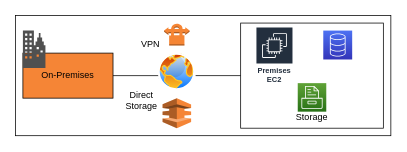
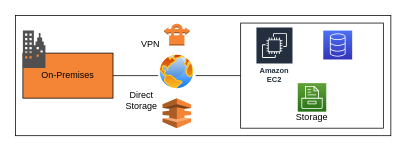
(274, 75) -> (274, 75)
